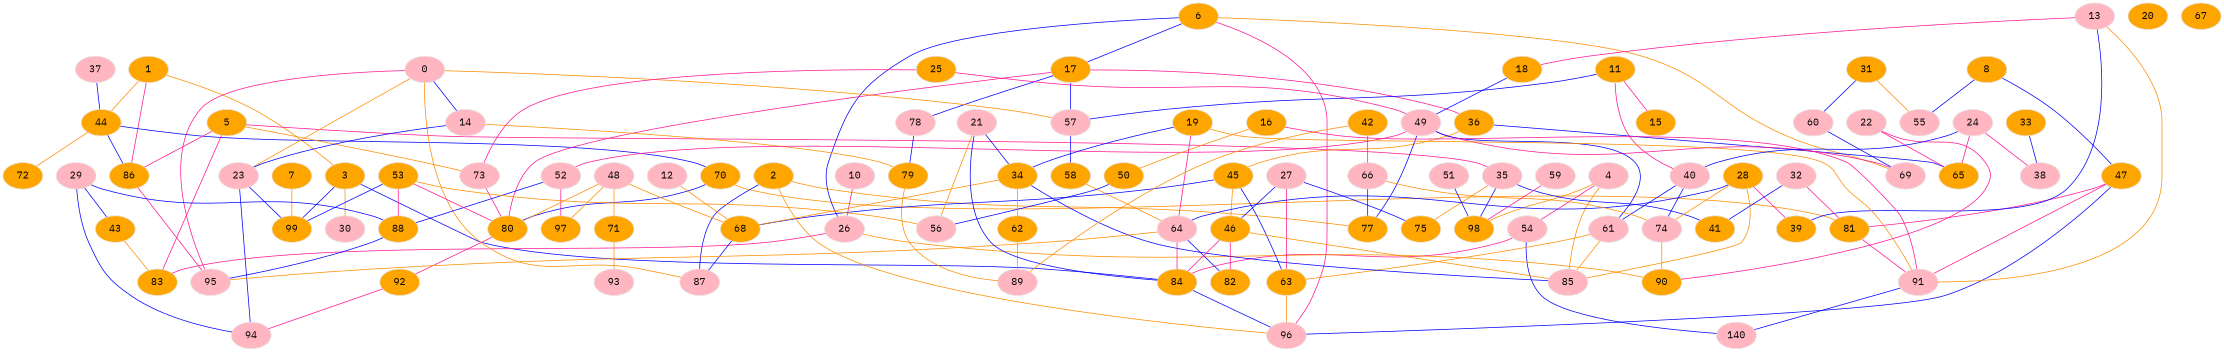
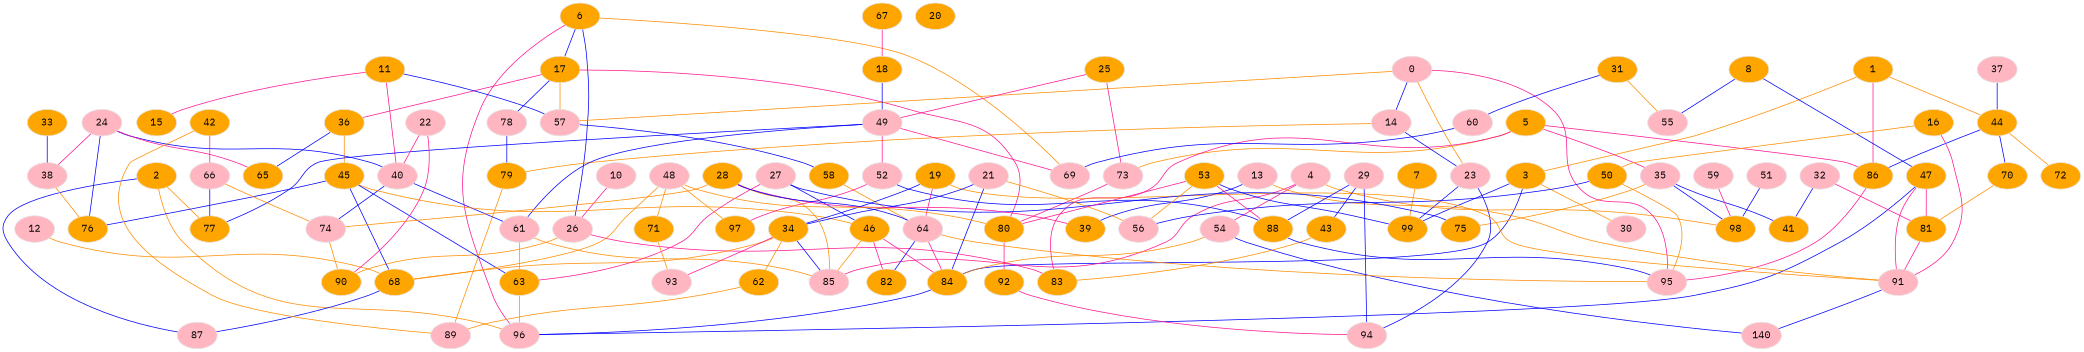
(1807, 34) -> (882, 43)
(1071, 96) -> (560, 96)
(1913, 149) -> (413, 147)
(651, 199) -> none
none -> (1675, 213)
(1578, 226) -> (1169, 240)
none -> (88, 229)
(503, 255) -> none
none -> (730, 256)
(1352, 256) -> (1047, 257)
